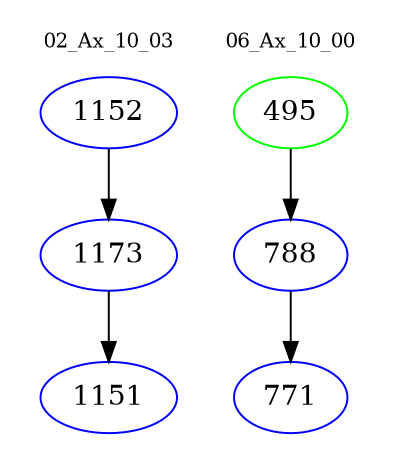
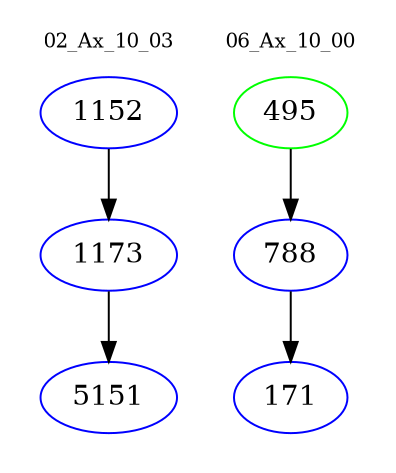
(109, 398) -> (109, 398)
(291, 398) -> (291, 398)
